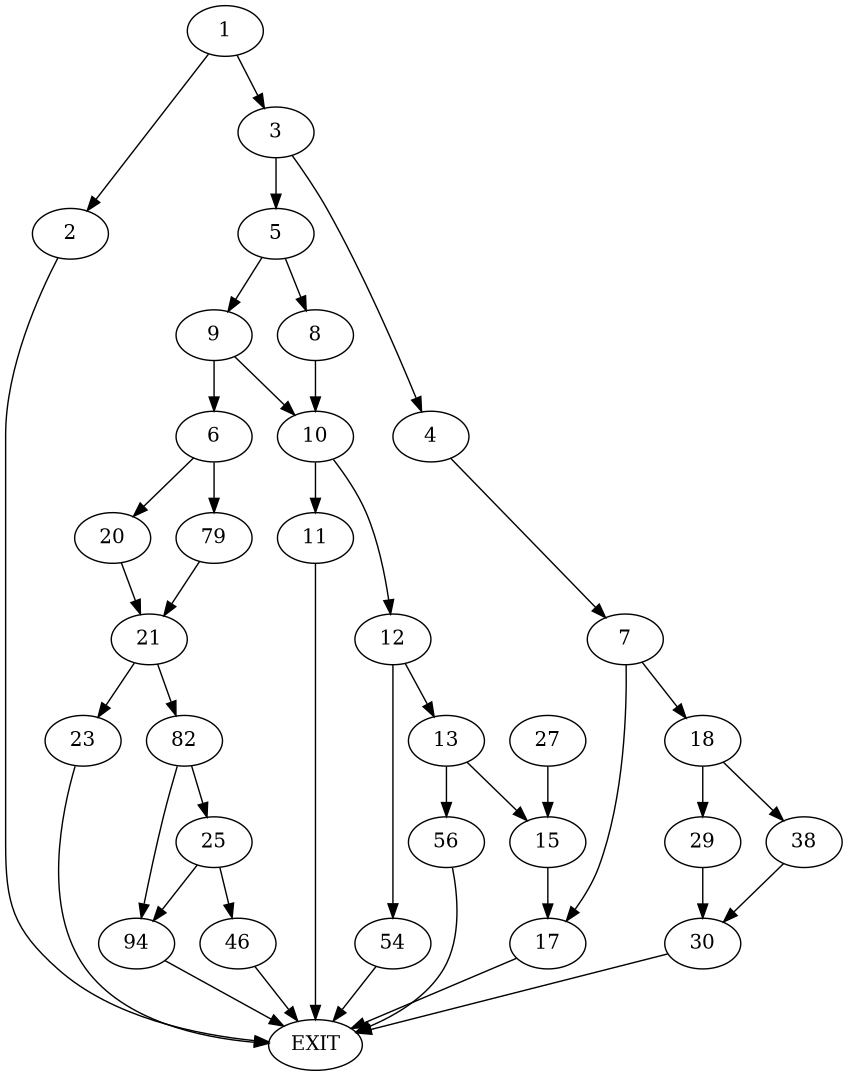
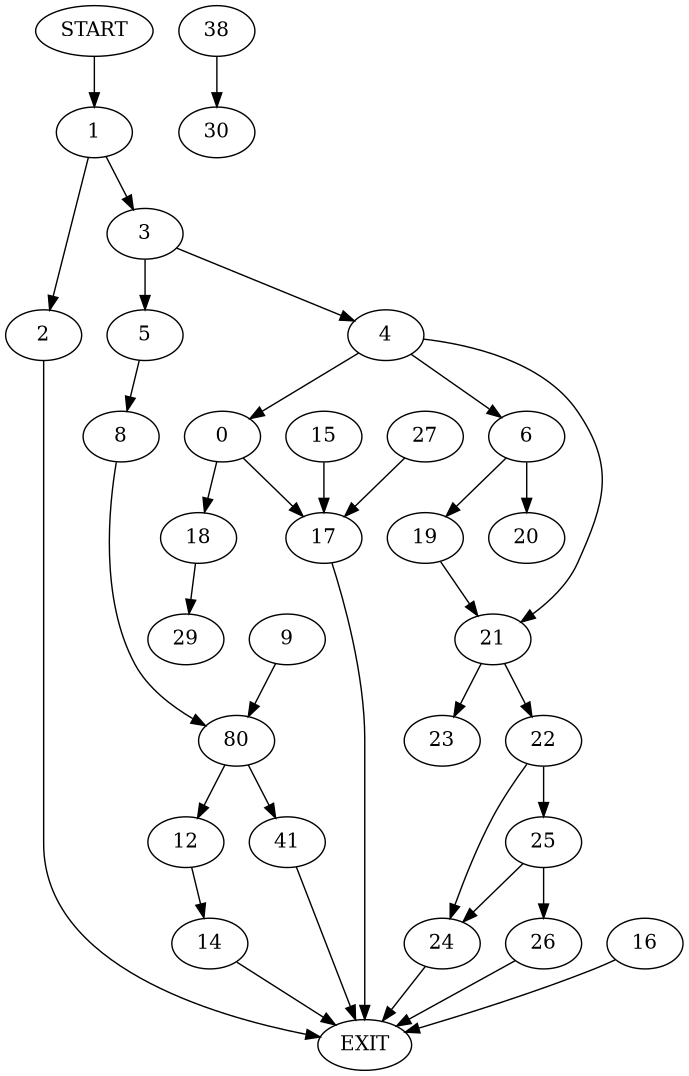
none -> (94, 31)
(249, 278) -> none
(214, 379) -> (450, 382)
(315, 437) -> (237, 741)
(214, 538) -> (425, 538)
(315, 538) -> (287, 842)
(128, 582) -> (591, 435)
(625, 639) -> (223, 437)
(184, 741) -> (544, 741)
(446, 741) -> none
(548, 785) -> (380, 482)
(748, 786) -> none
(446, 842) -> (645, 944)
(703, 886) -> none
(137, 944) -> (442, 944)
(238, 944) -> (544, 944)
(393, 944) -> (210, 944)
(81, 960) -> none
(519, 992) -> none
